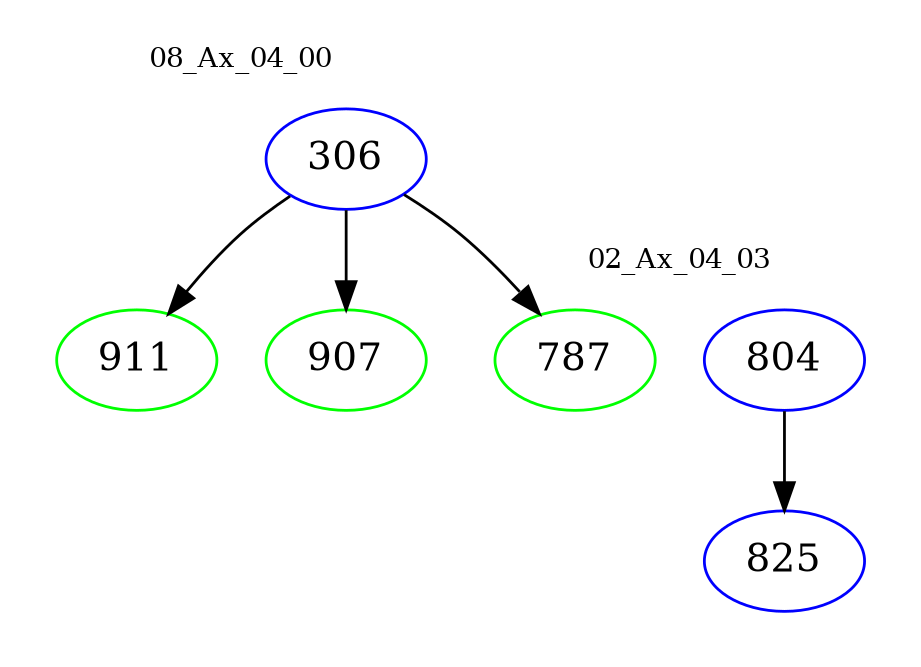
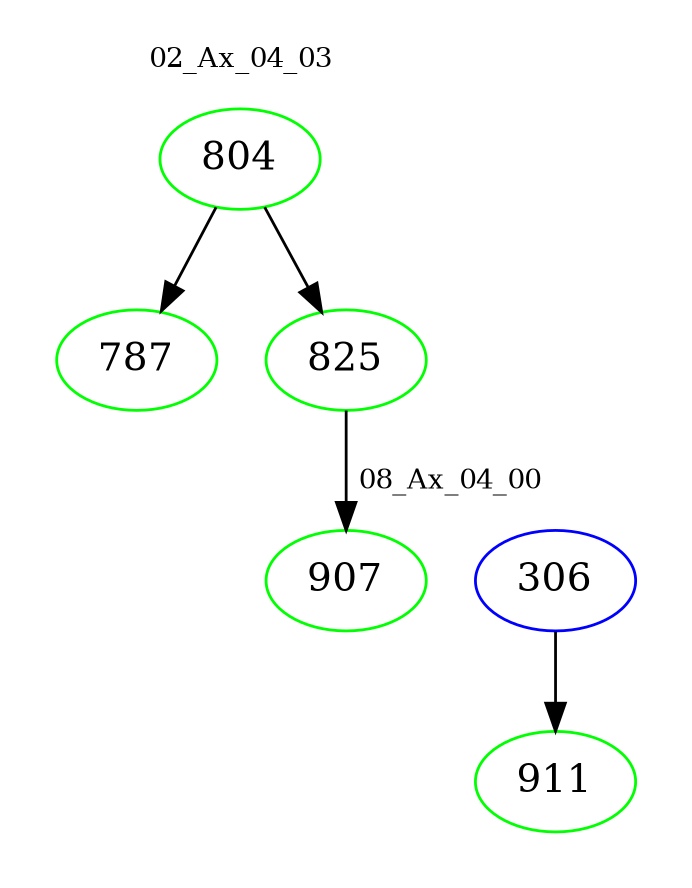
(346, 246) -> (346, 472)
(491, 262) -> (195, 247)
(784, 360) -> (240, 159)
(784, 561) -> (346, 360)
